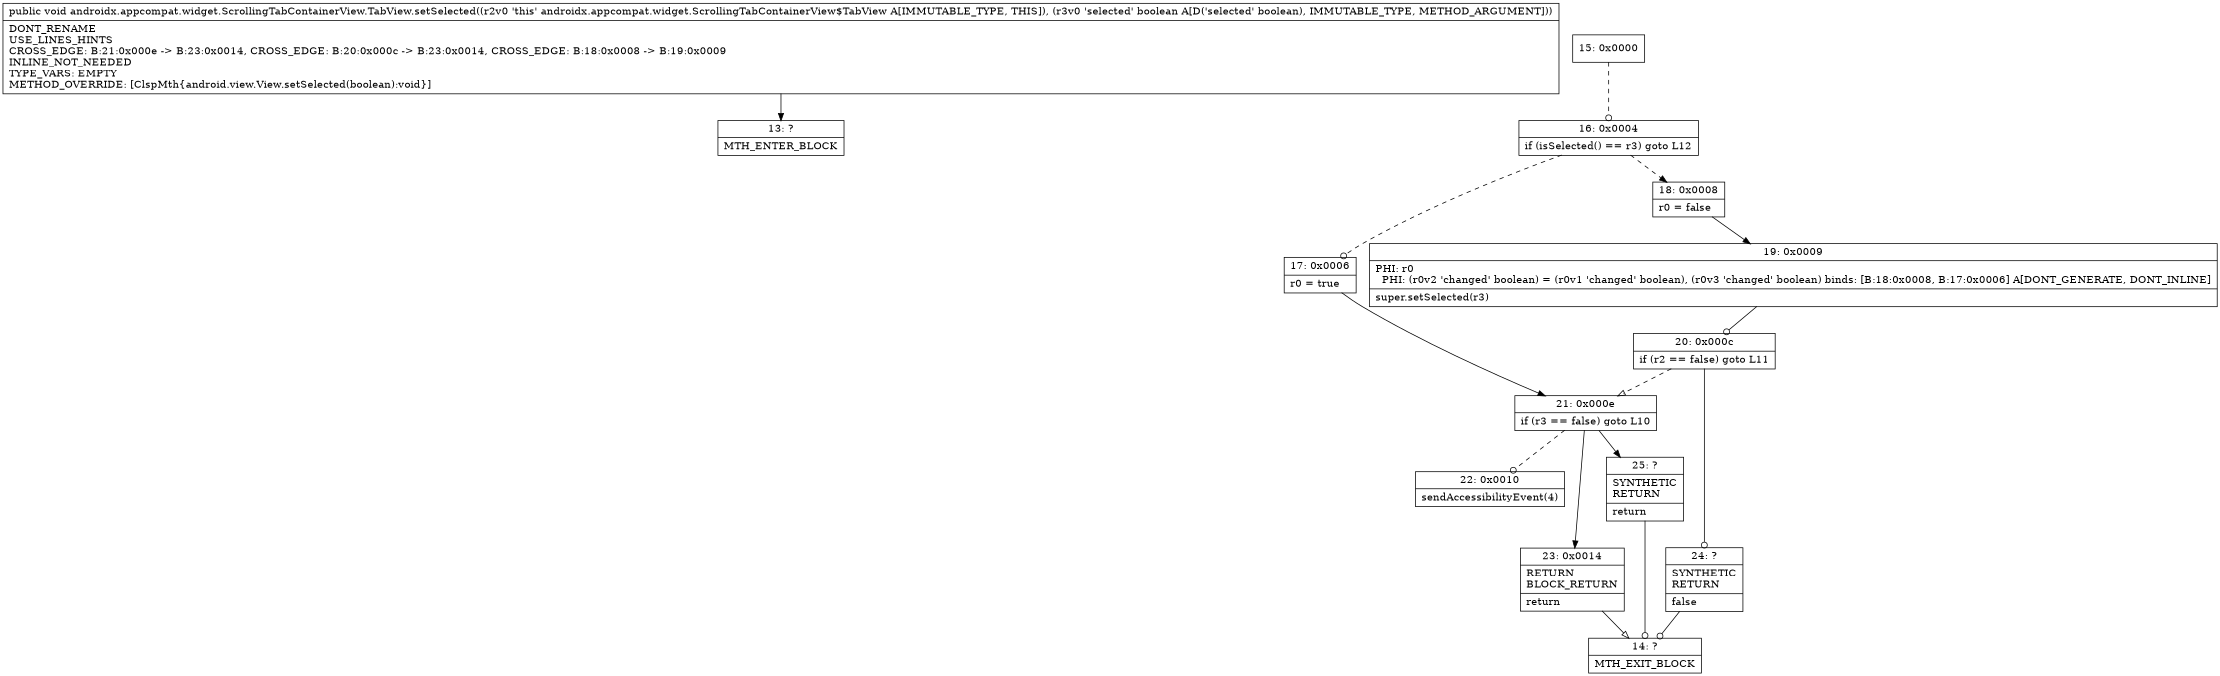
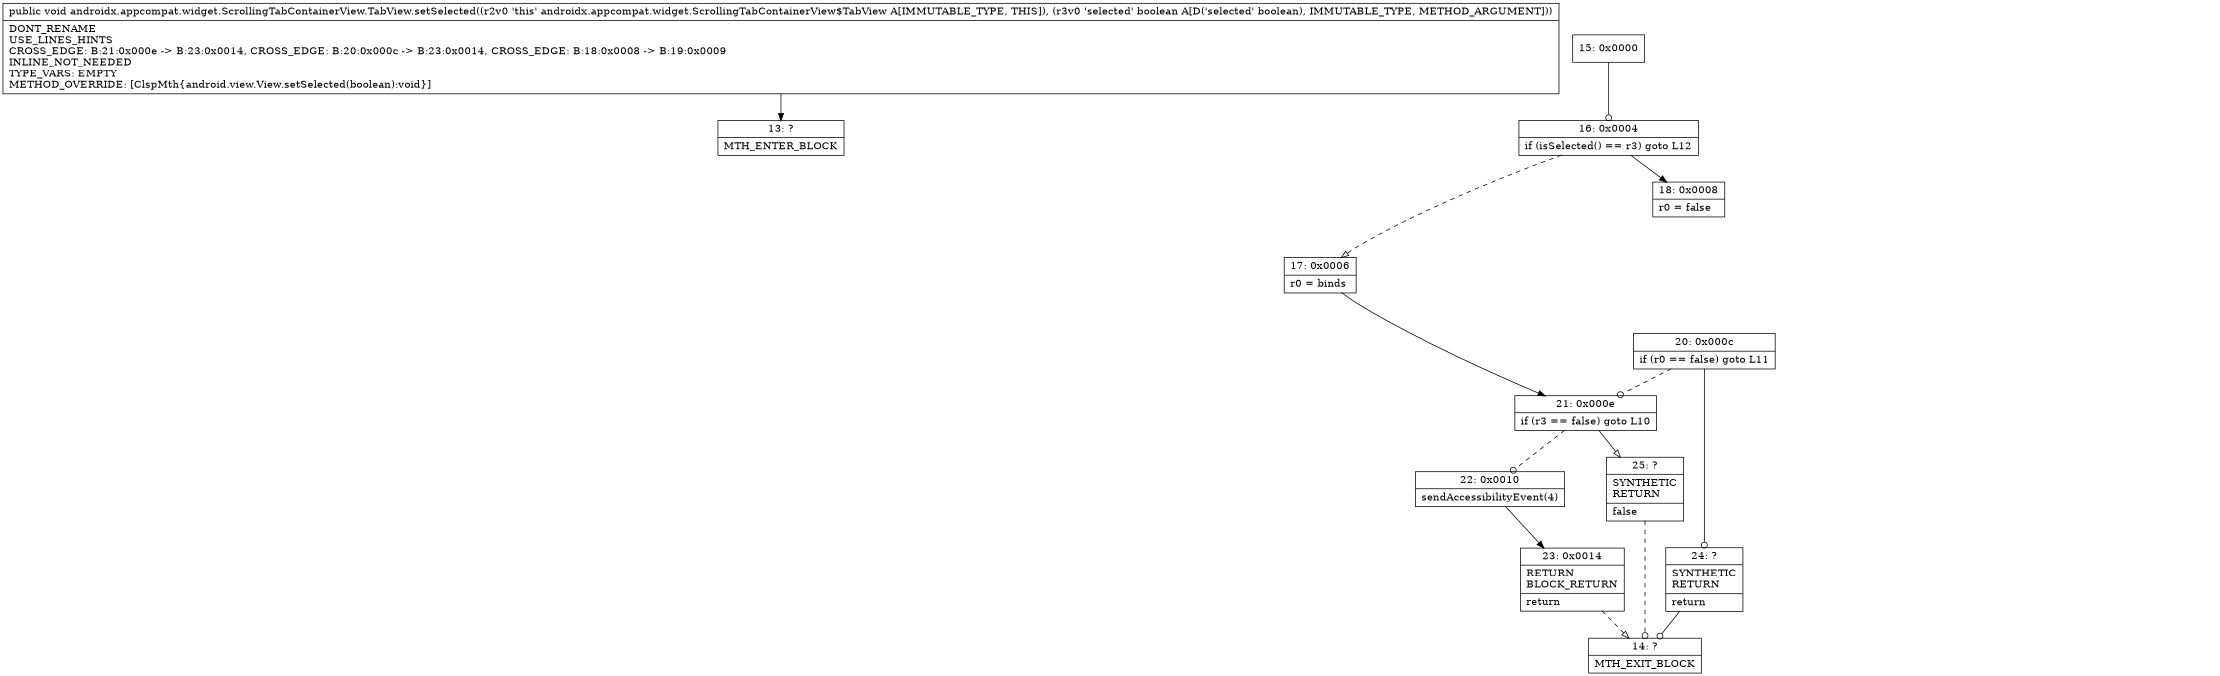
(1609, 88) -> (1609, 88)
(1646, 166) -> (1646, 166)
(1452, 199) -> (1452, 199)
(1793, 275) -> none
(1315, 284) -> (1318, 284)
(1704, 360) -> (1704, 360)
(1647, 381) -> (1647, 381)
(1607, 441) -> (1607, 441)
(1580, 486) -> (1522, 524)
(1629, 512) -> (1625, 512)
(1645, 577) -> (1645, 577)
(1684, 602) -> (1689, 602)
(1613, 622) -> (1613, 622)
